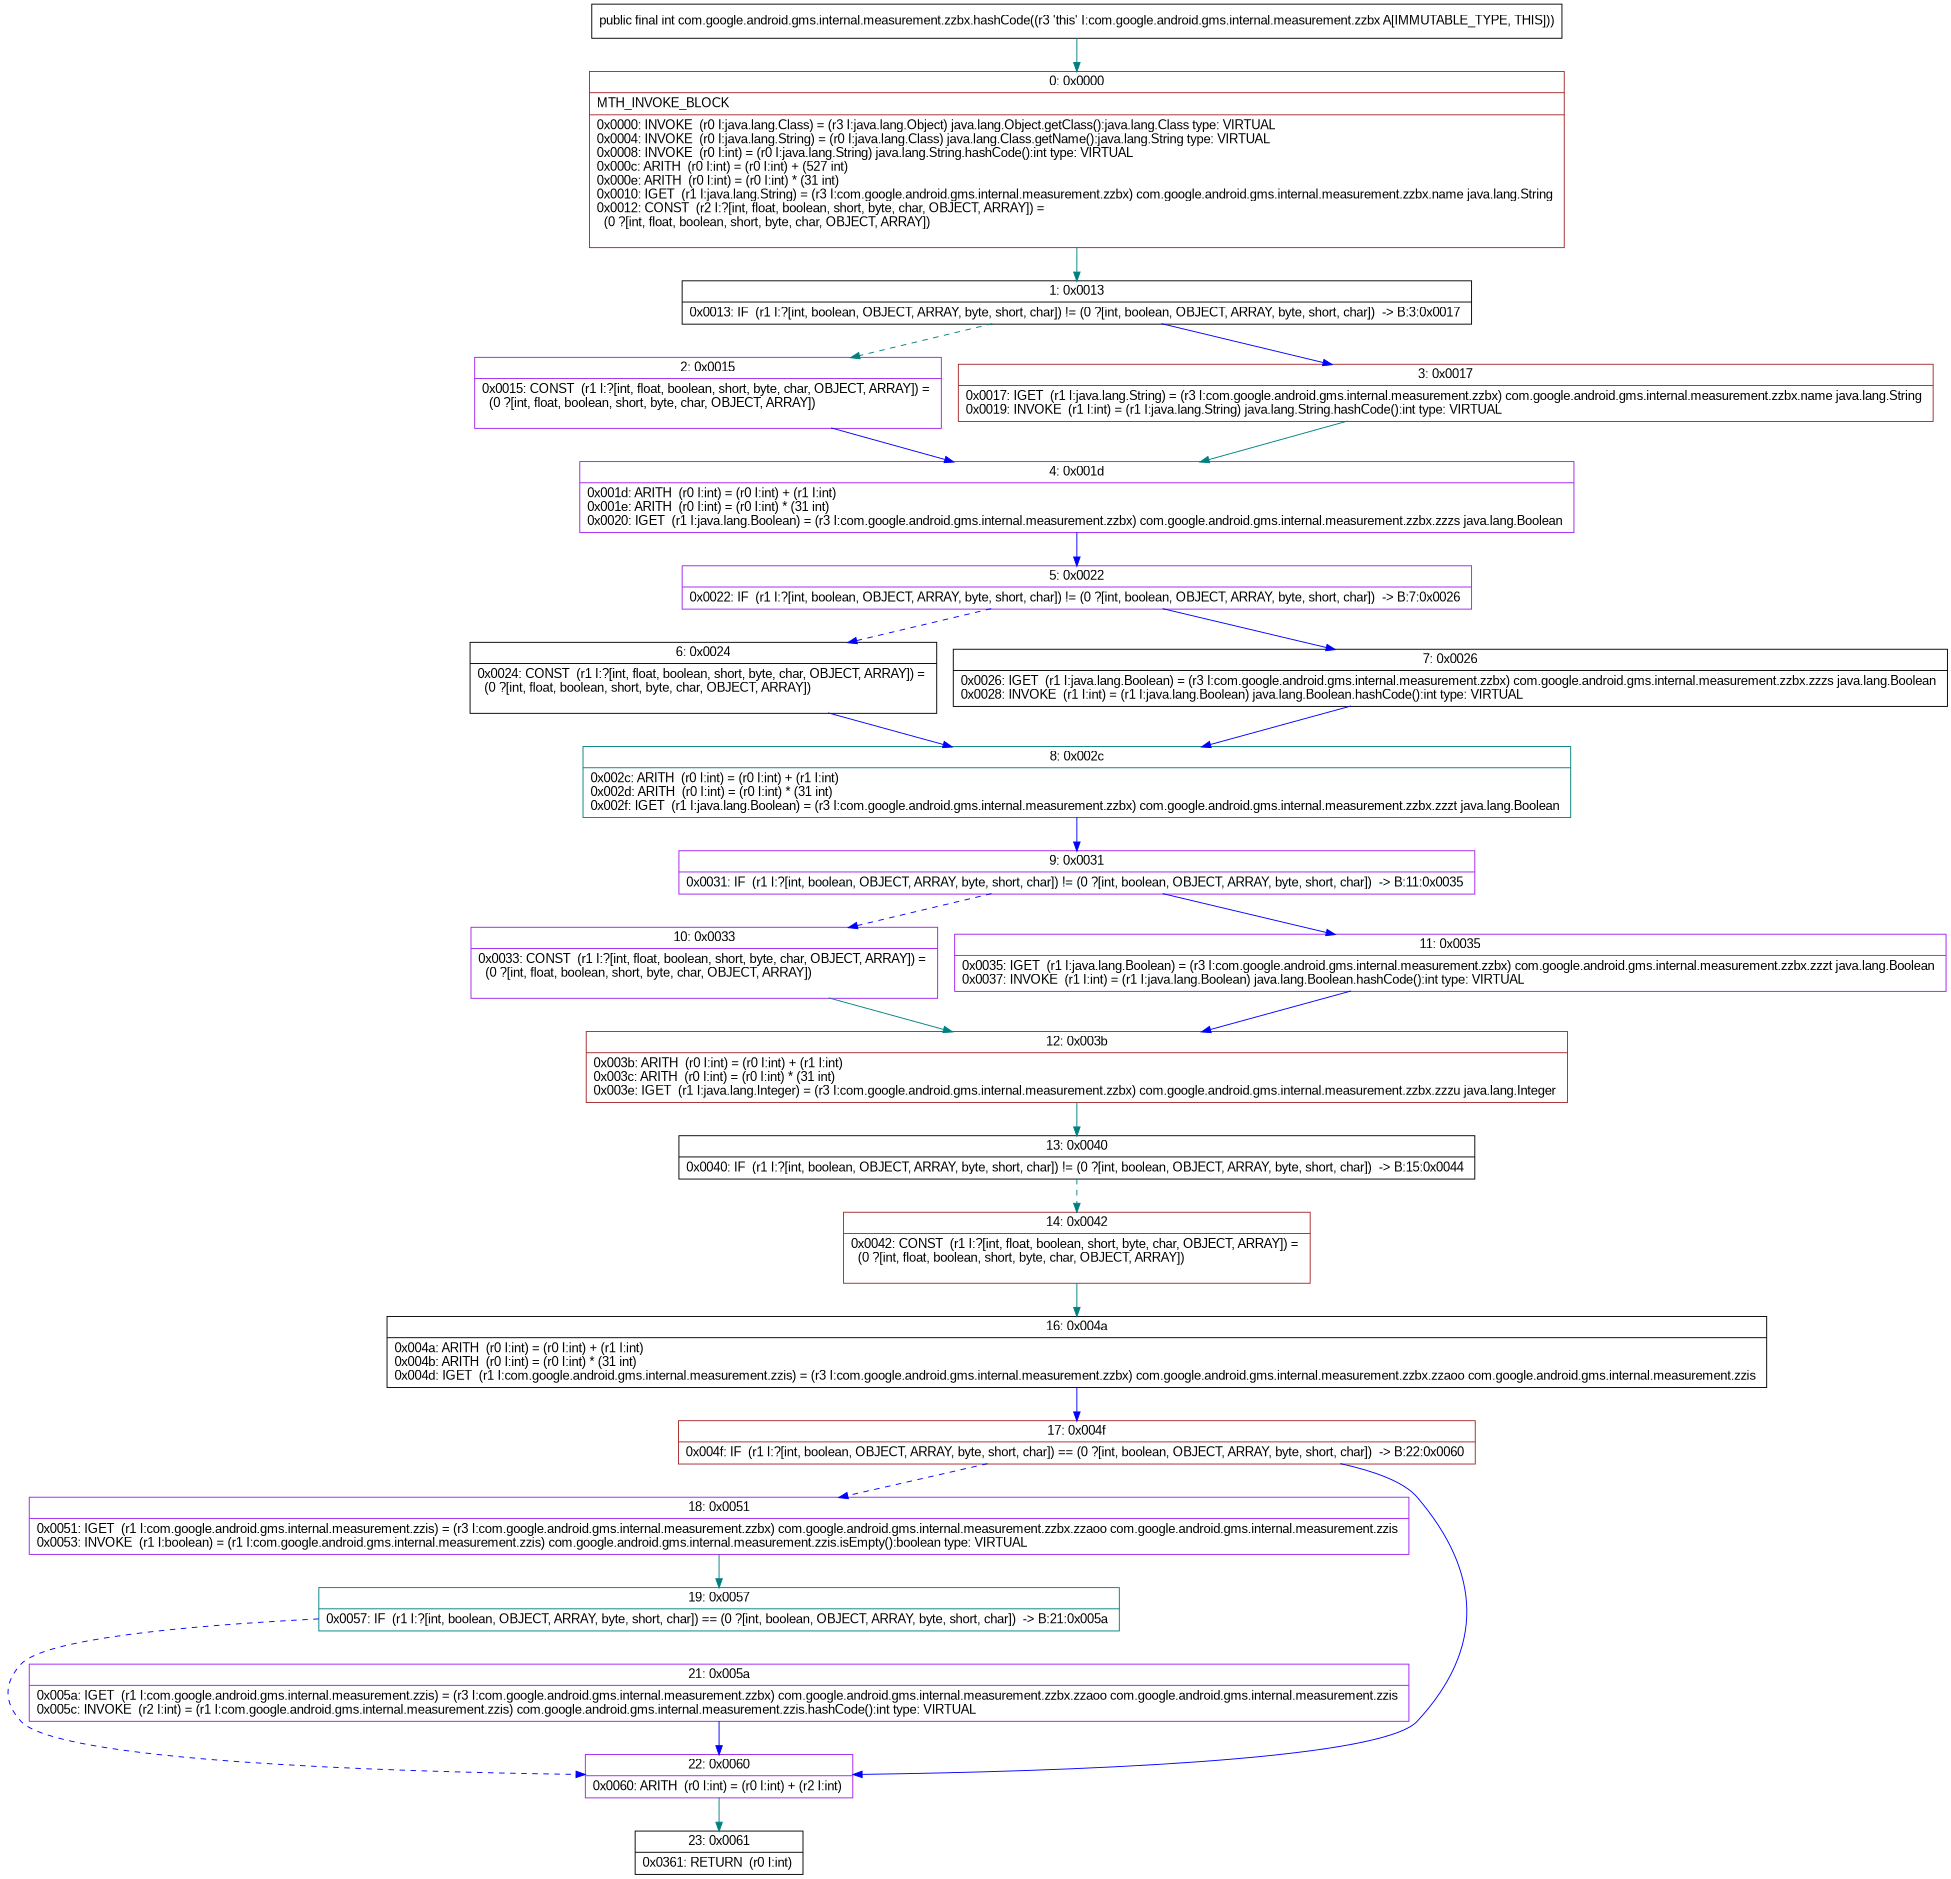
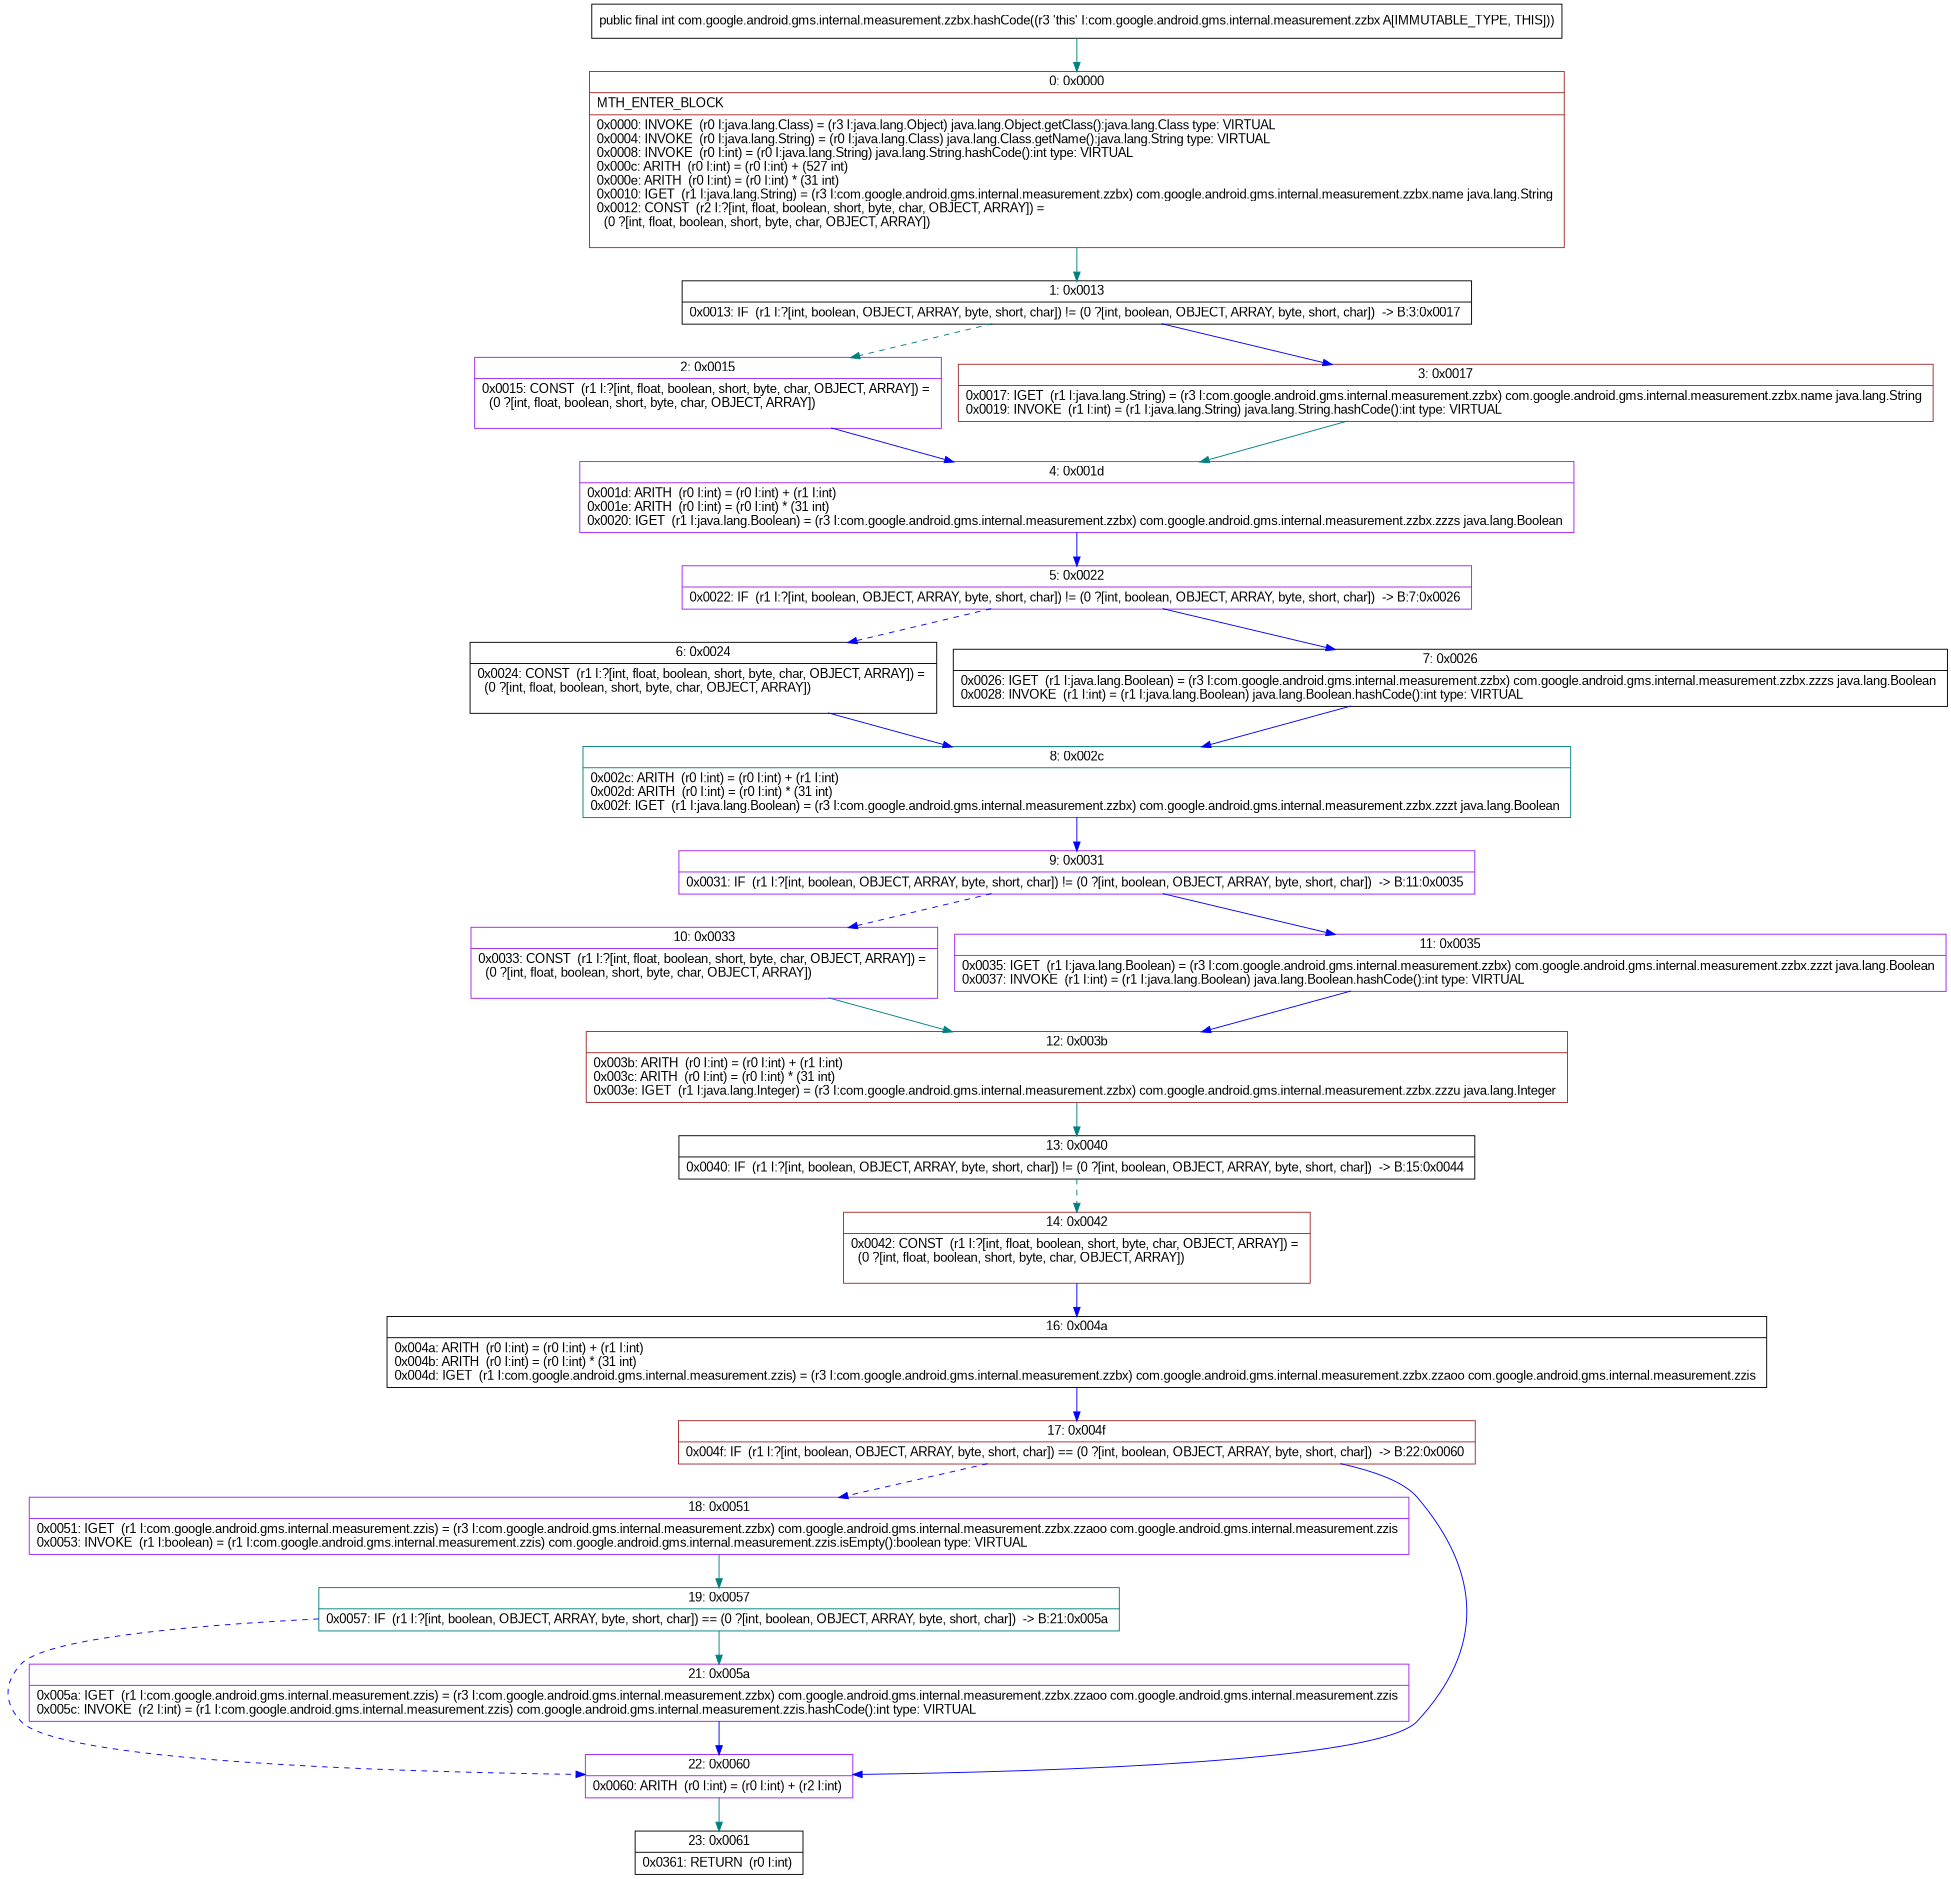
(663, 103) -> (660, 103)
(1077, 1295) -> (1077, 1295)
none -> (719, 1643)
